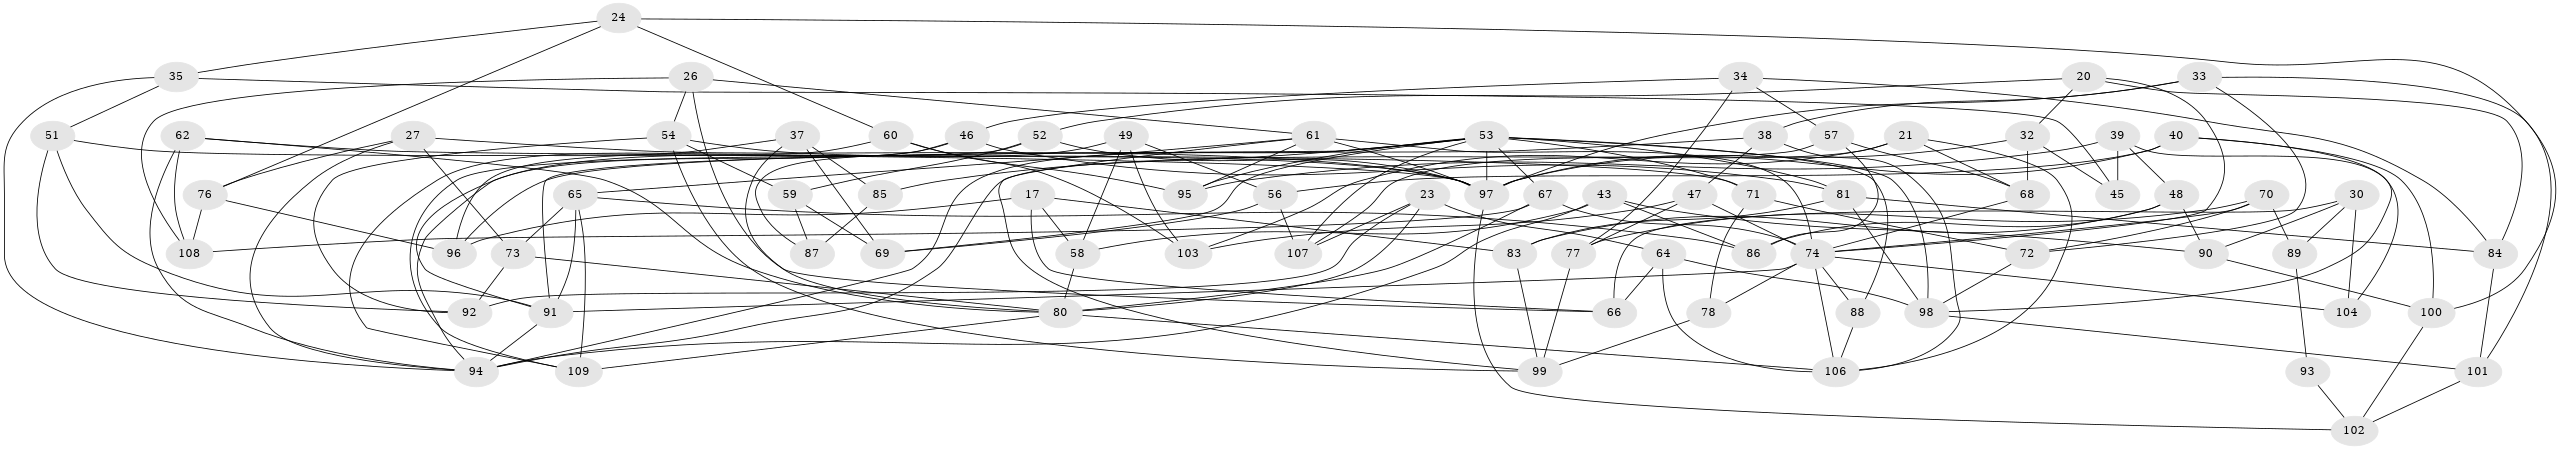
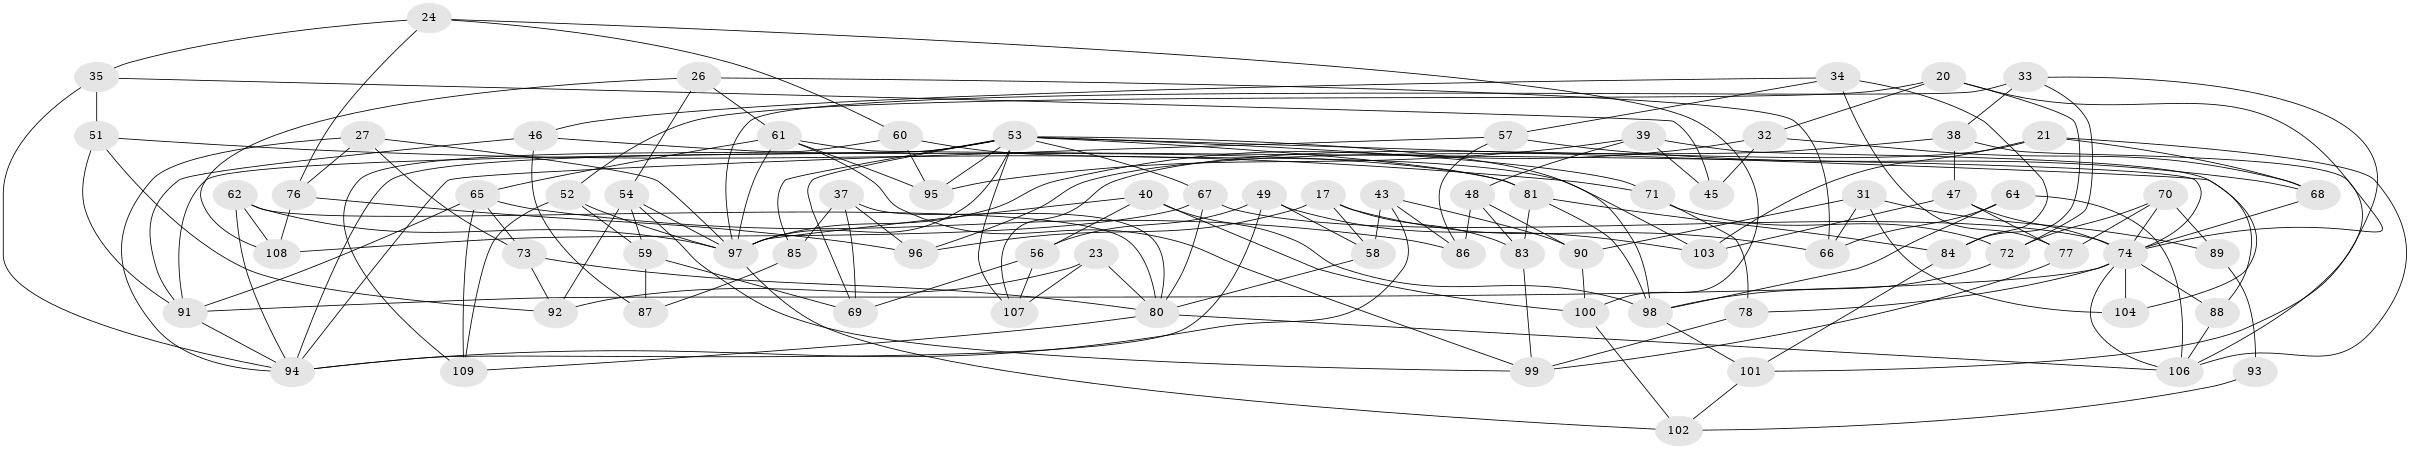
(2357, 195) -> (1864, 195)
(1543, 229) -> none
